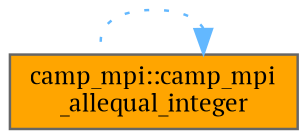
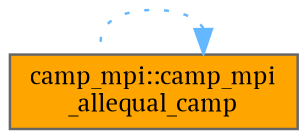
(154, 92) -> (154, 92)
